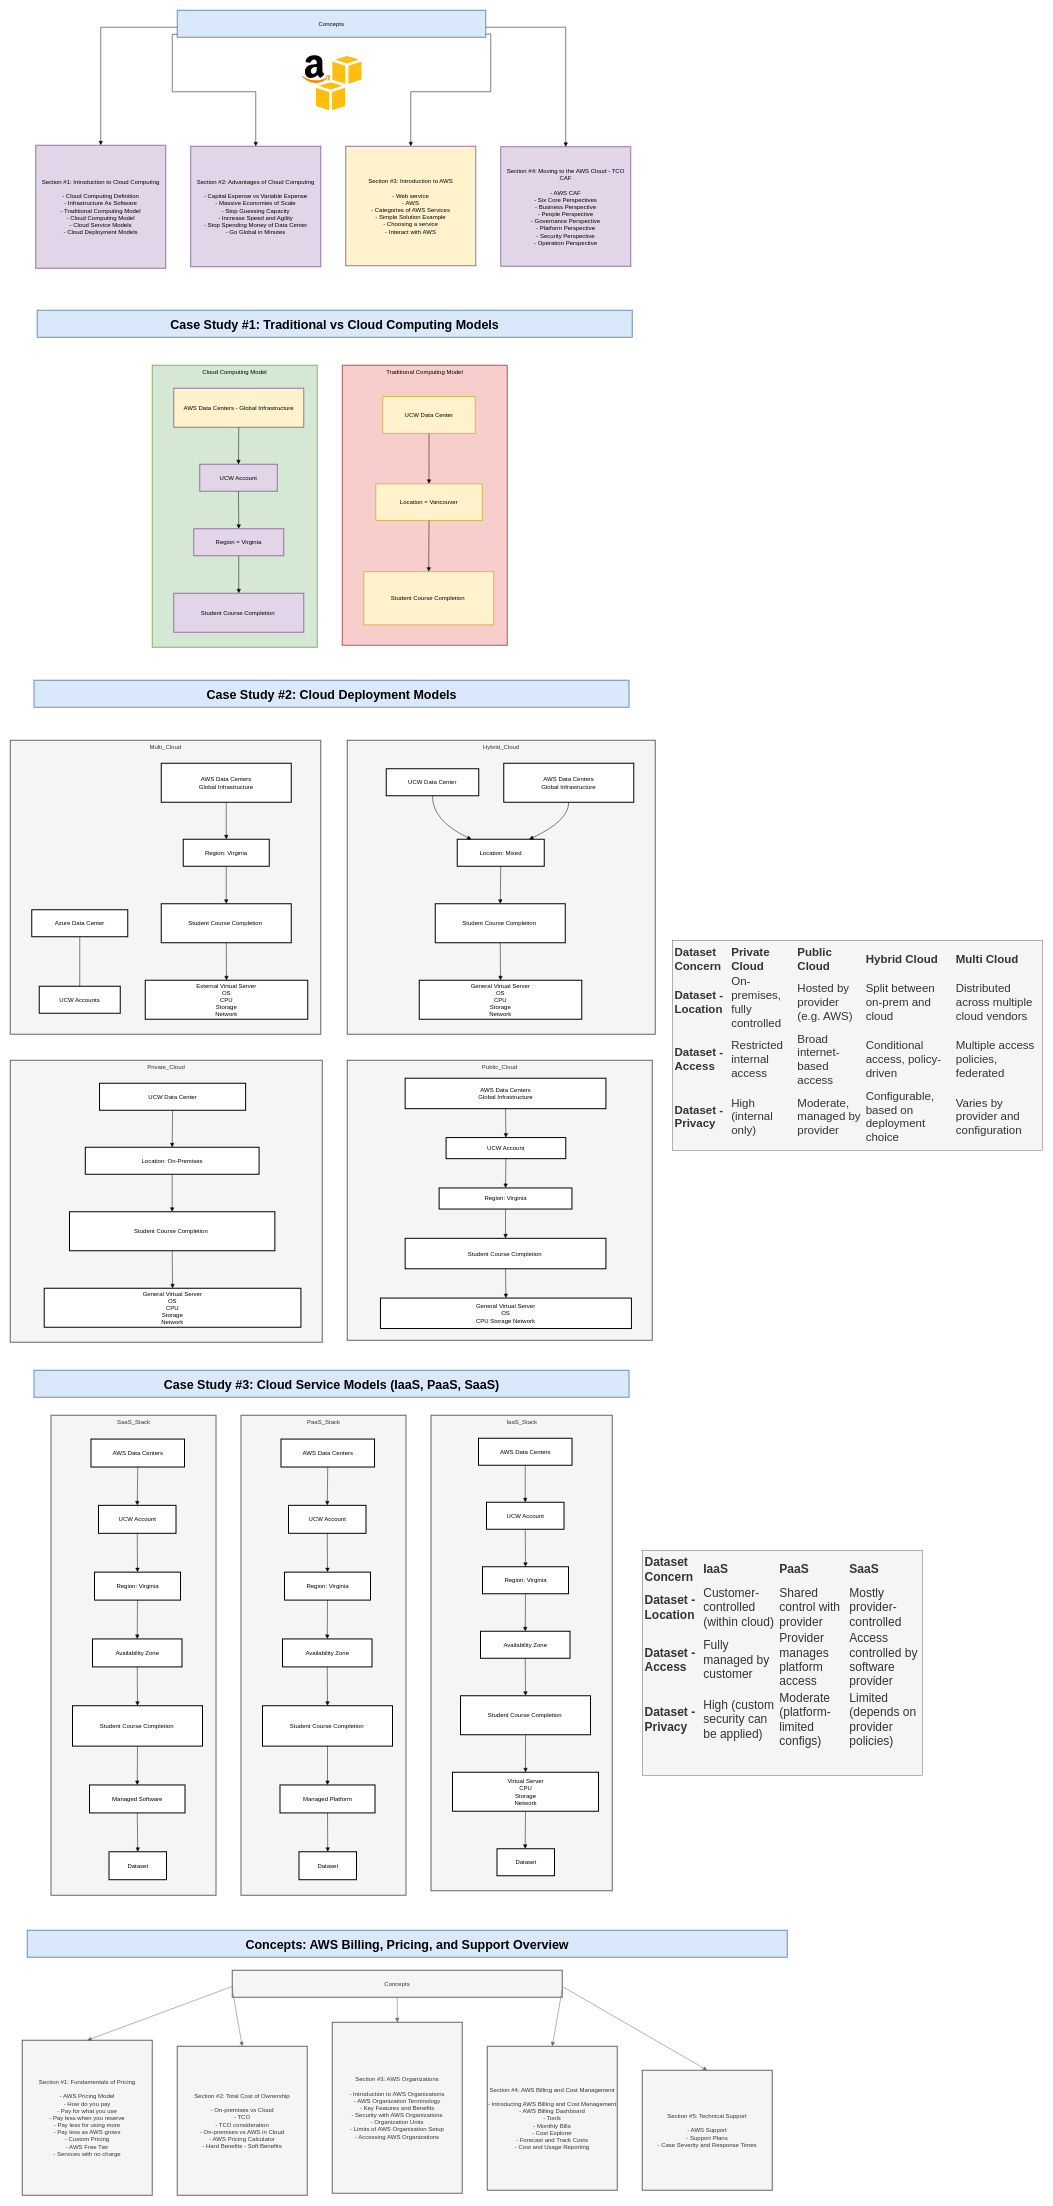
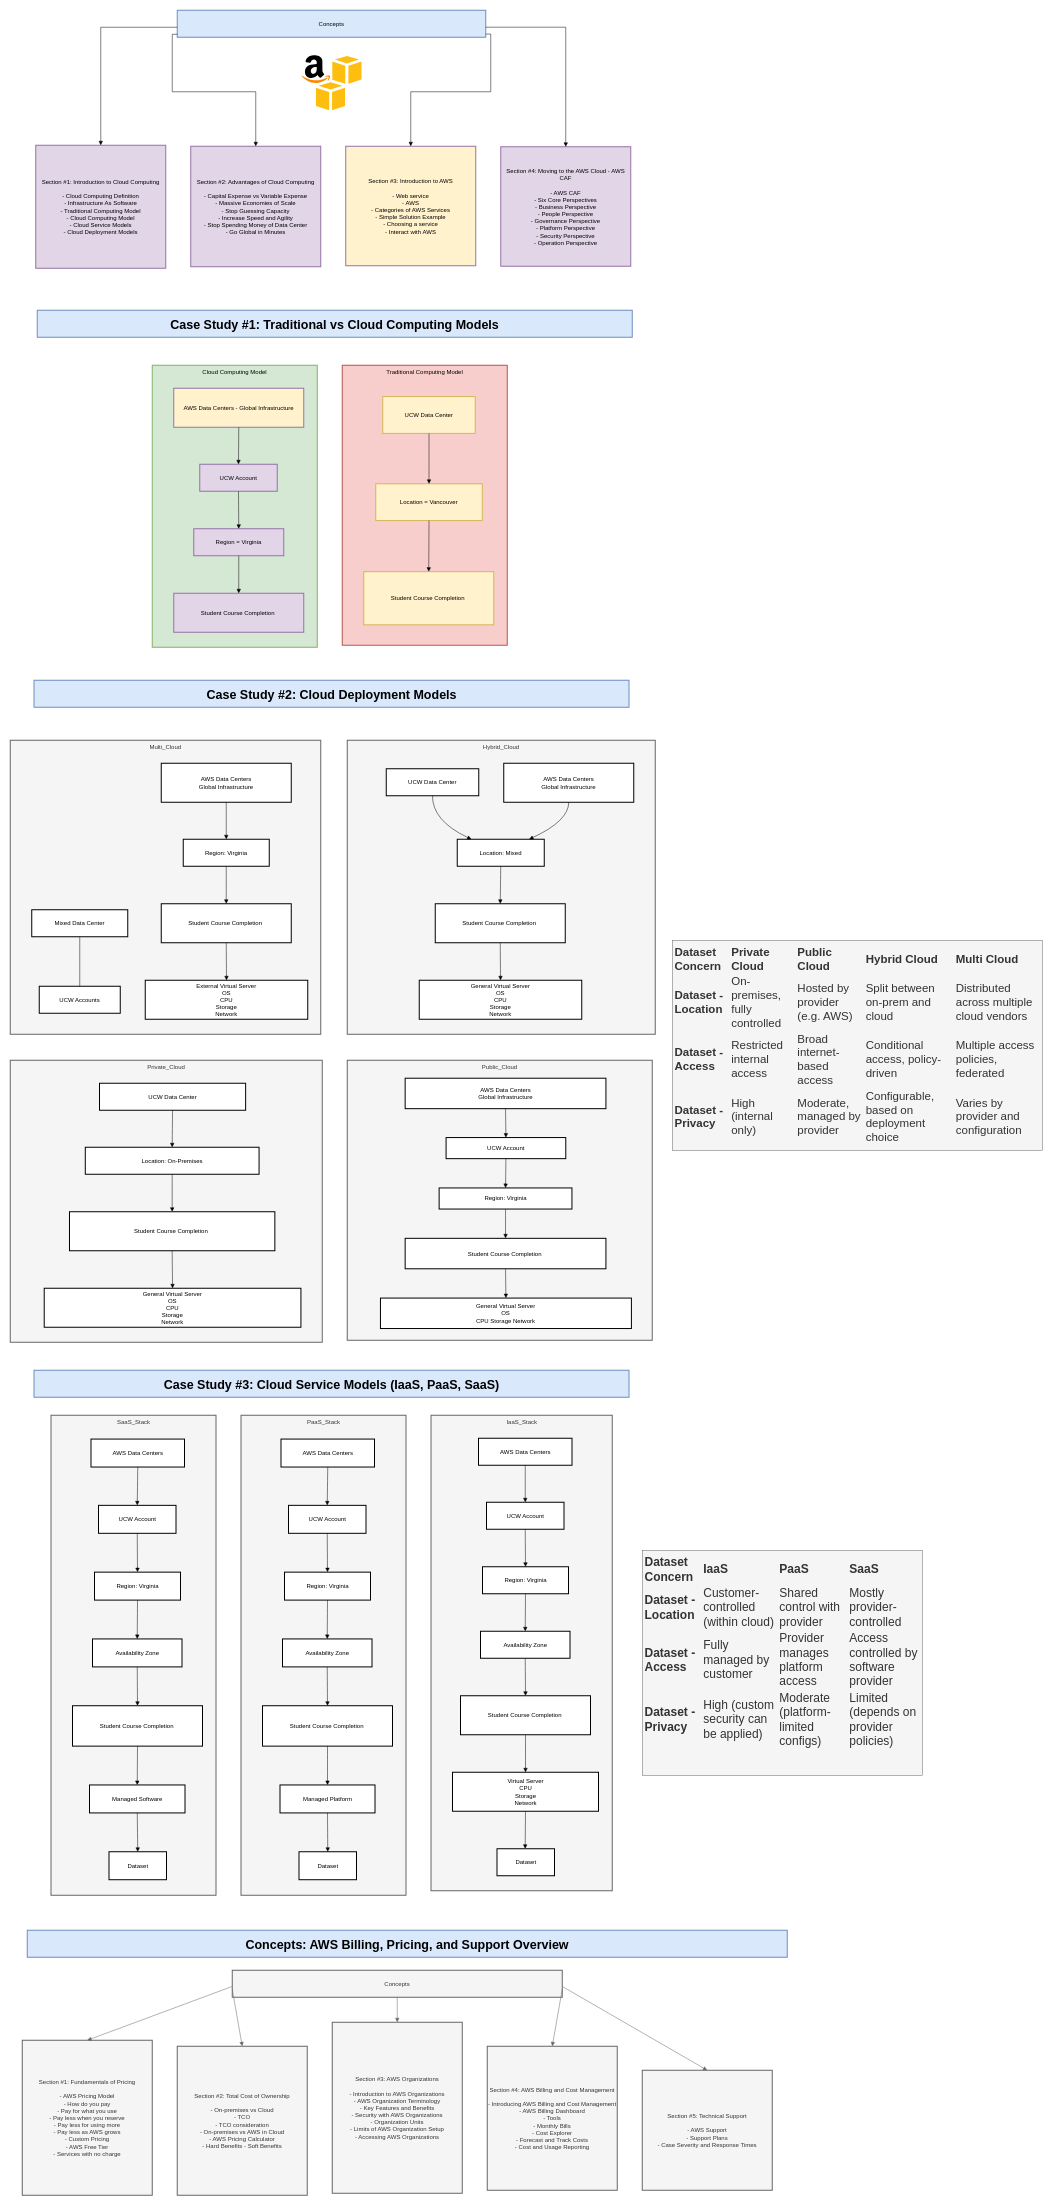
(566, 207) -> (566, 207)
(80, 923) -> (80, 923)
